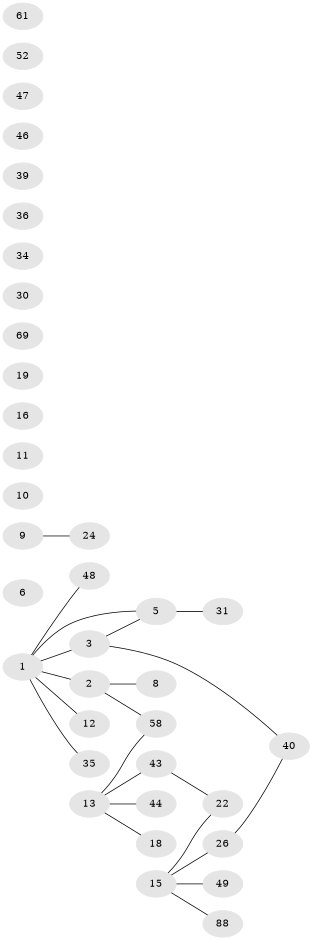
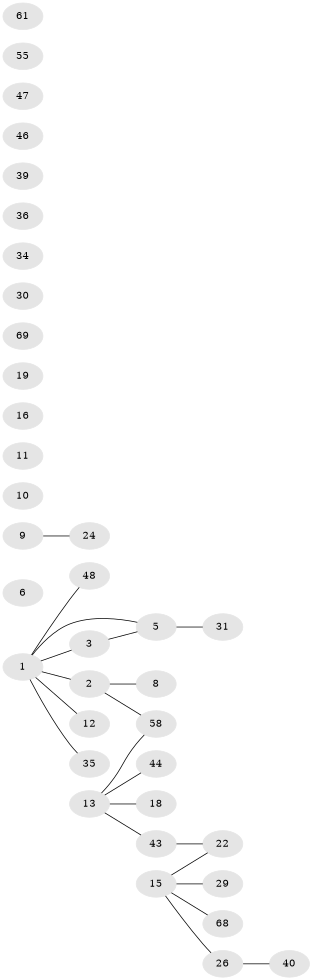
(23, 56) -> (23, 56)
(200, 677) -> none
(223, 884) -> (223, 884)
(223, 924) -> (223, 924)
